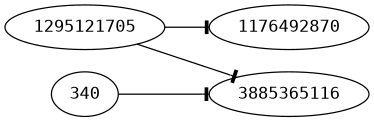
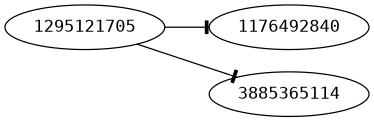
(289, 27) -> (289, 27)
(85, 94) -> none
(289, 94) -> (289, 94)
